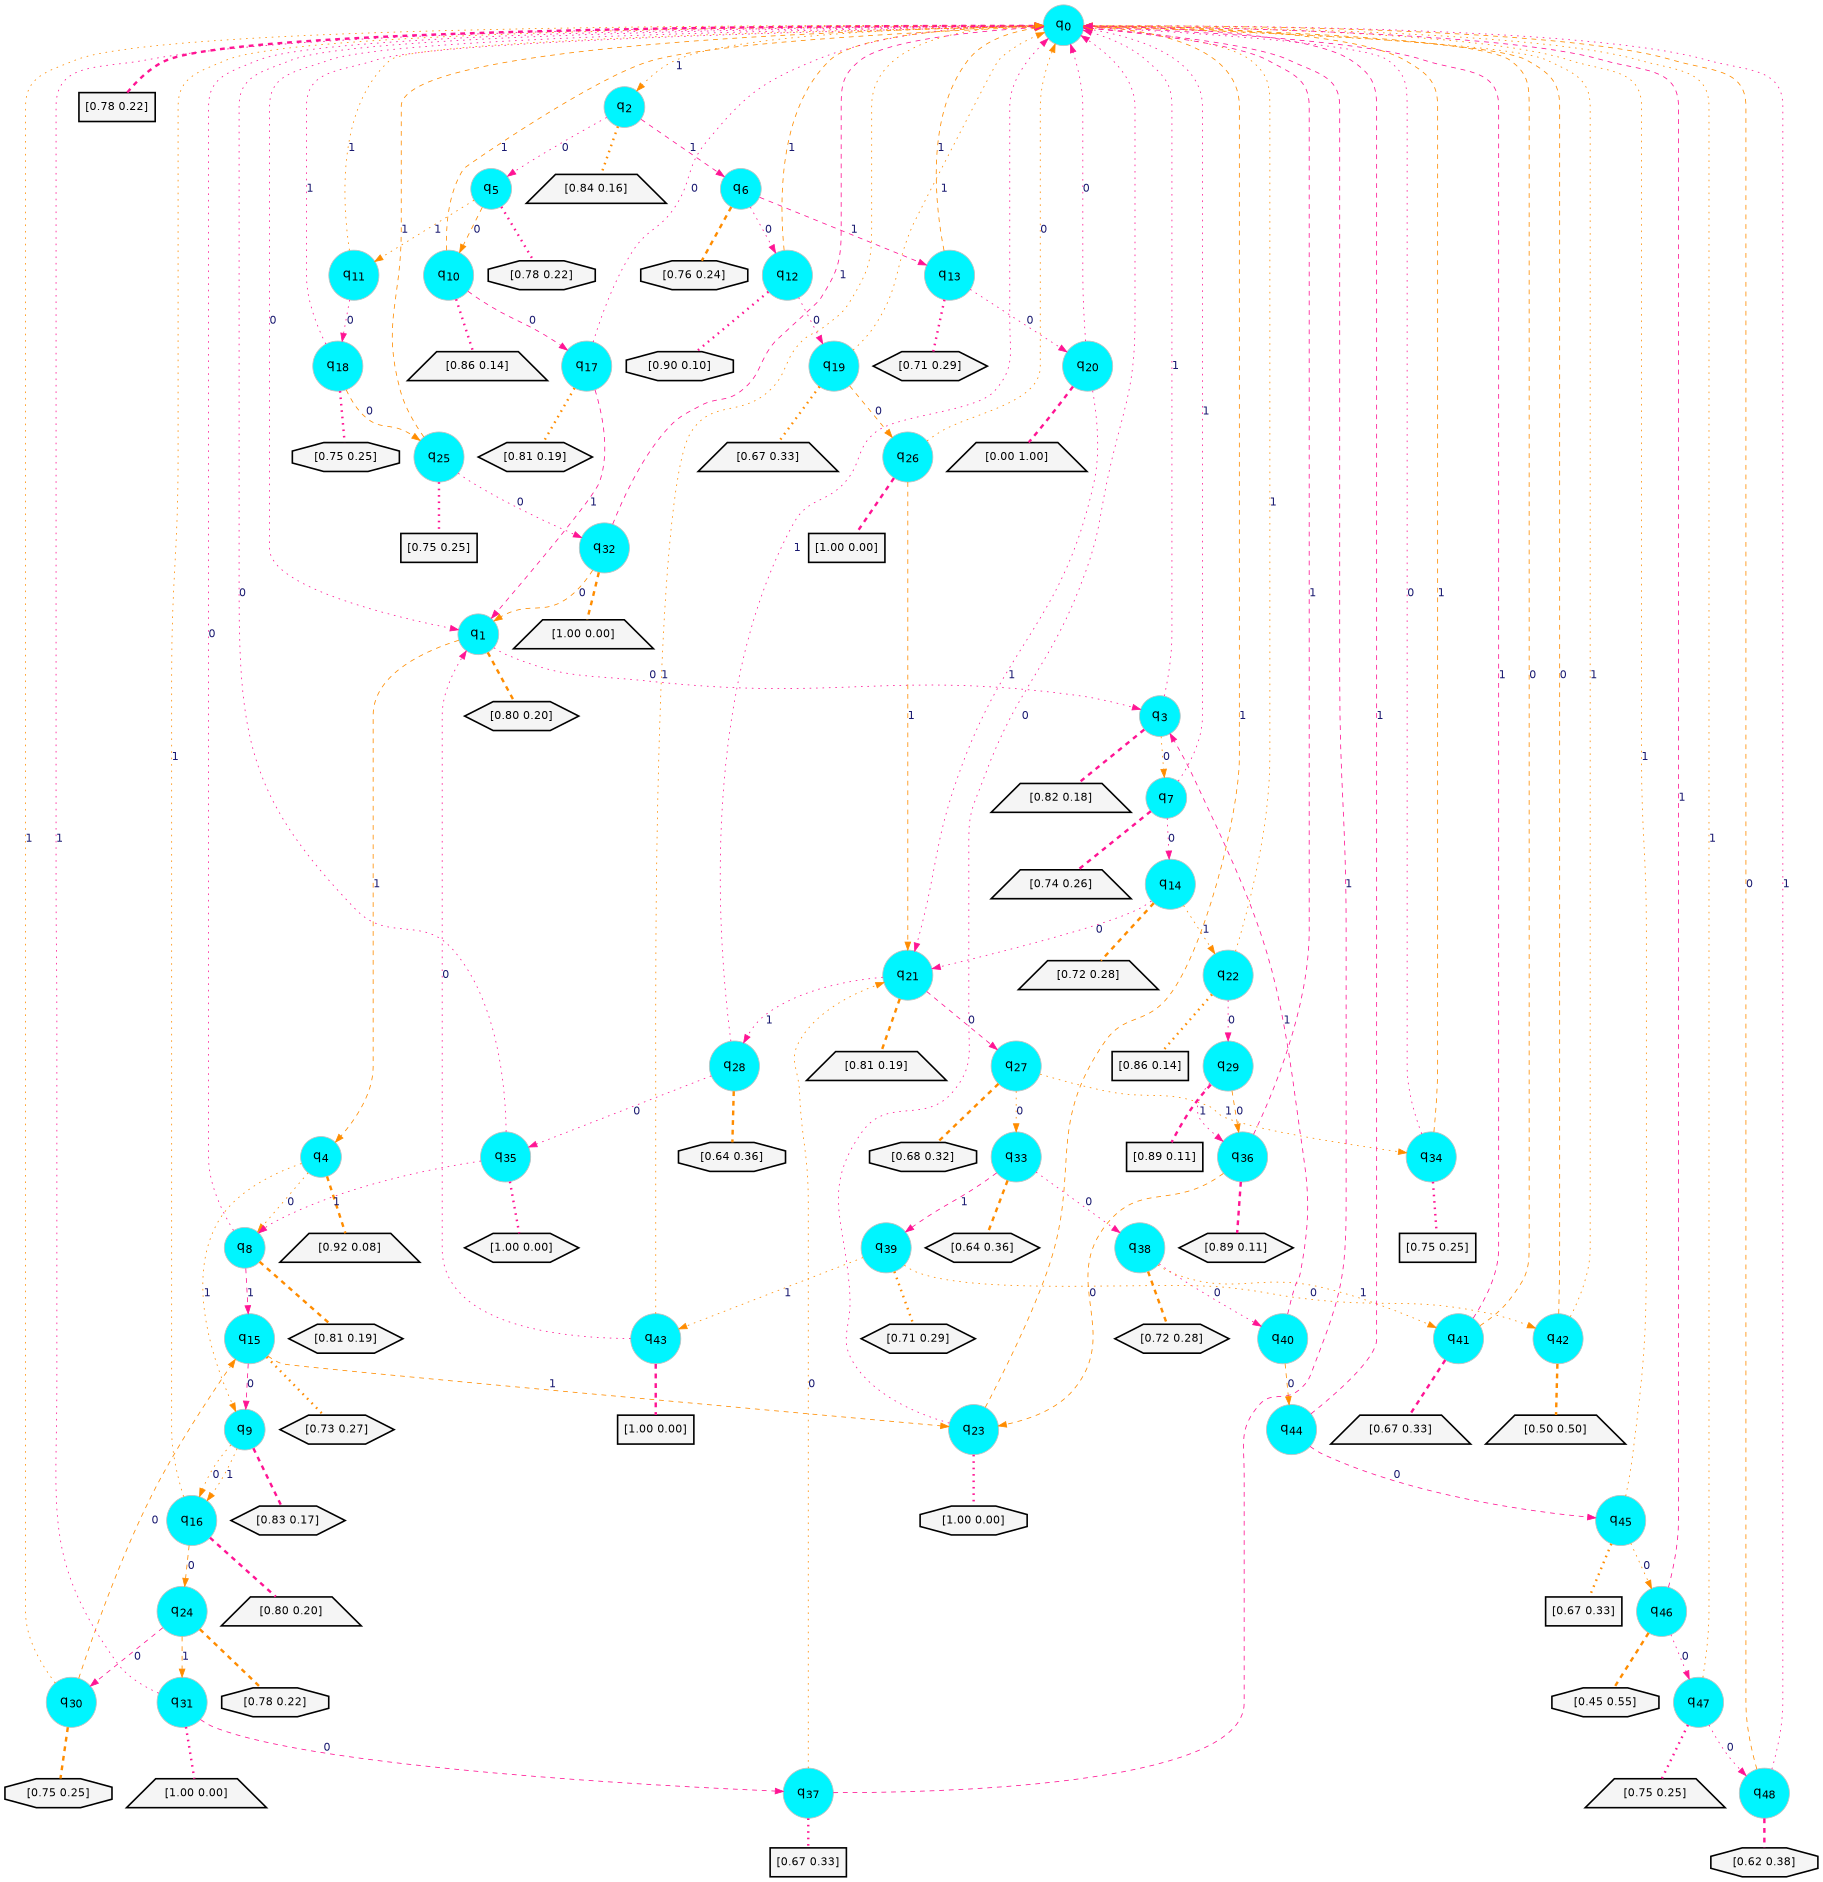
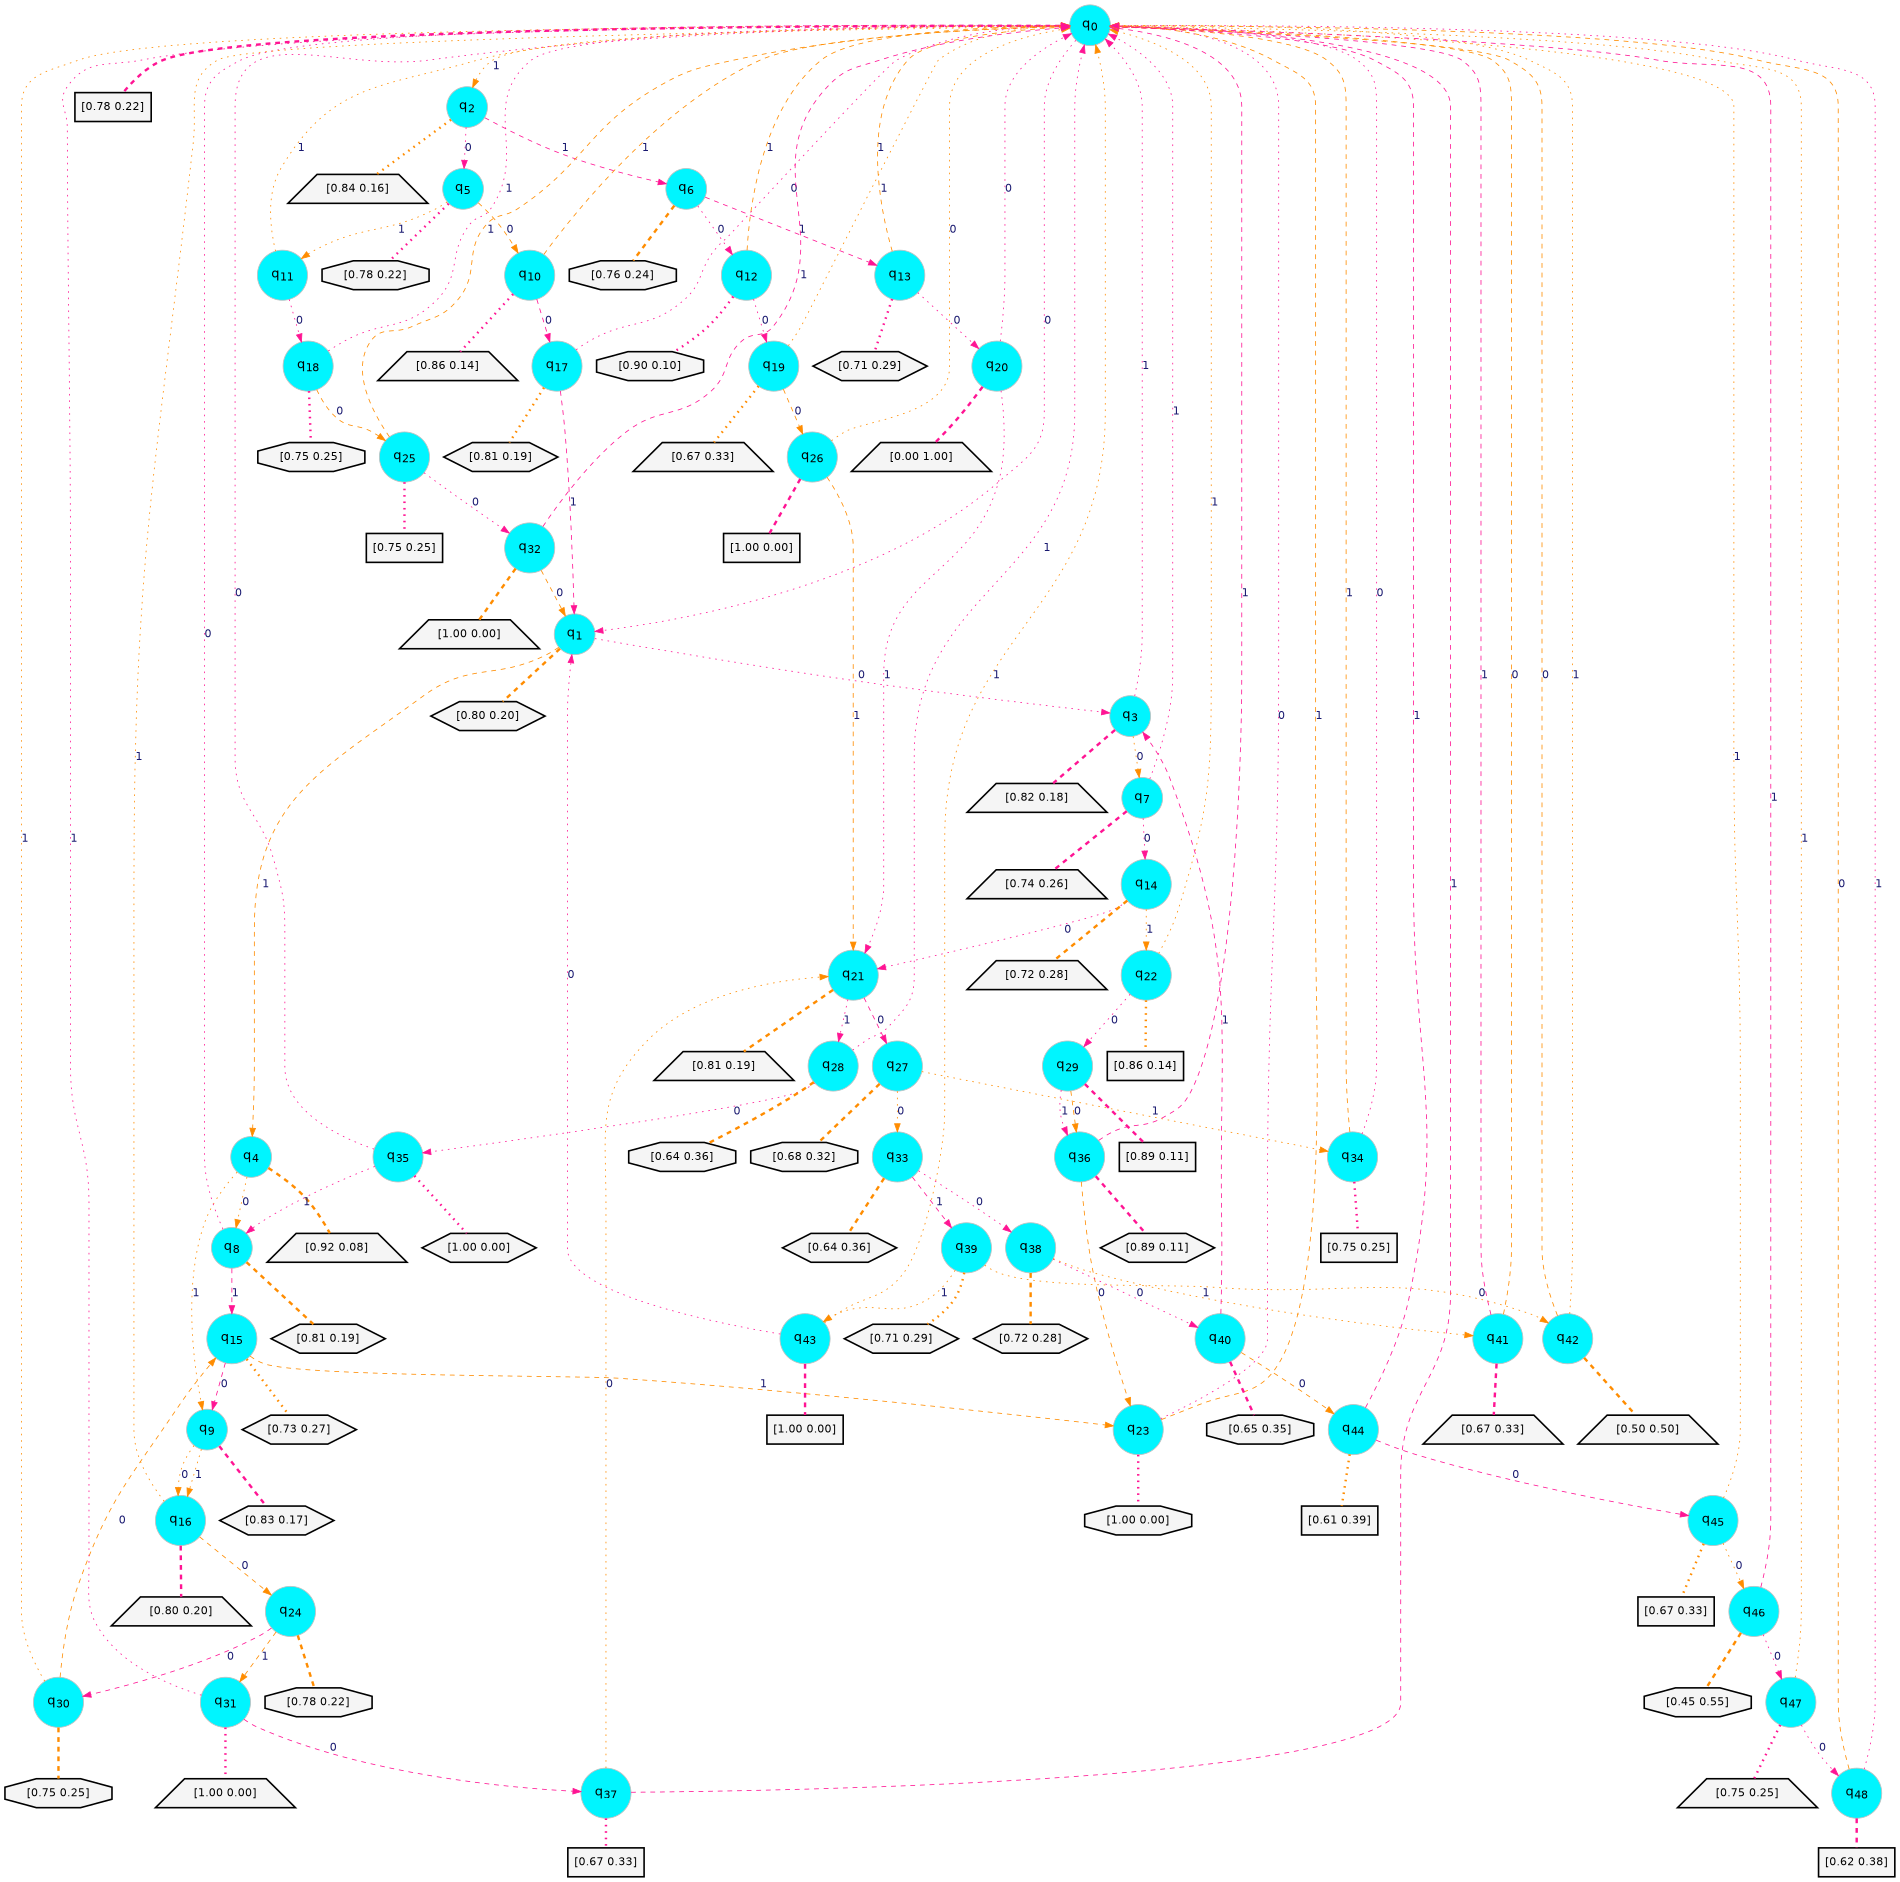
none -> (1260, 1430)
none -> (1340, 1521)
(1764, 1862) -> (1857, 1862)
